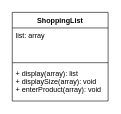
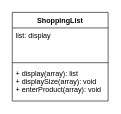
(34, 36) -> (36, 36)
